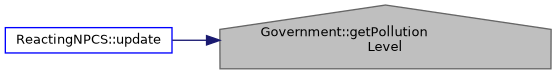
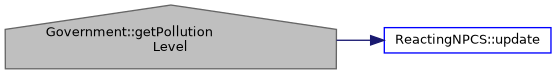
(189, 40) -> (353, 40)
